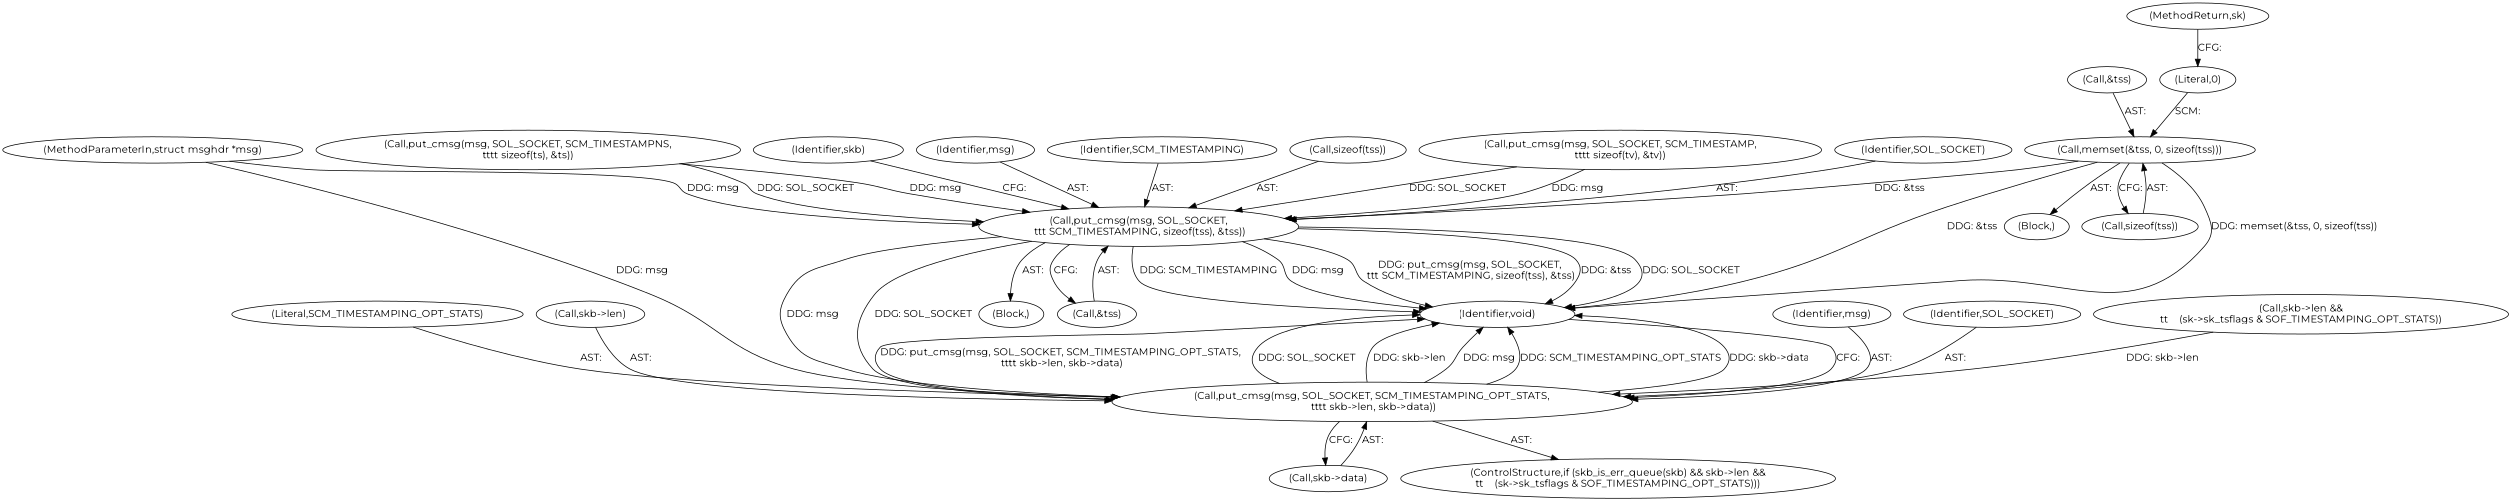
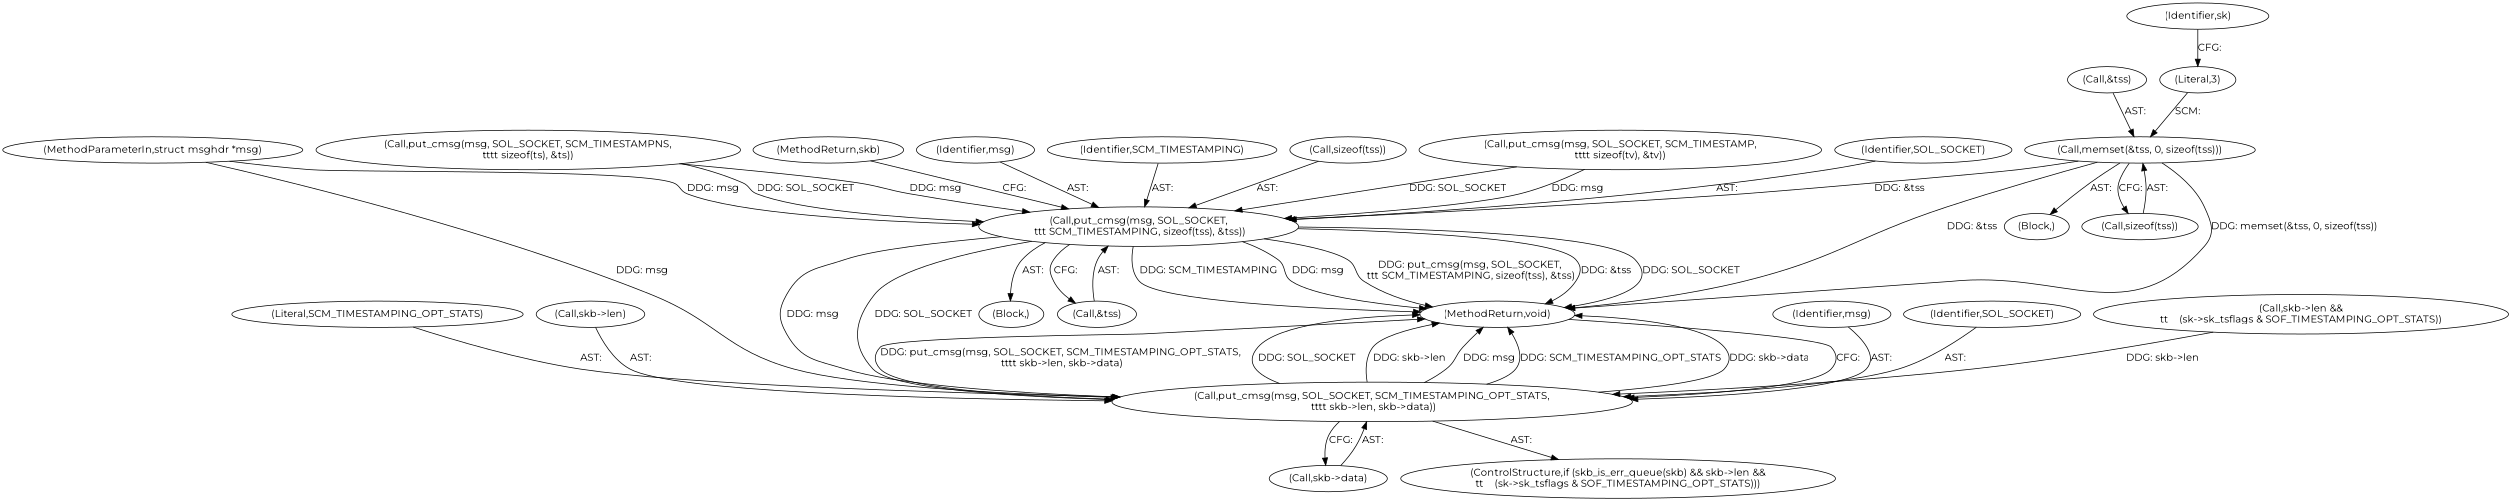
(2198, 16) -> (2198, 16)
(2198, 80) -> (2198, 80)
(828, 150) -> (828, 150)
(1497, 314) -> (1497, 314)
